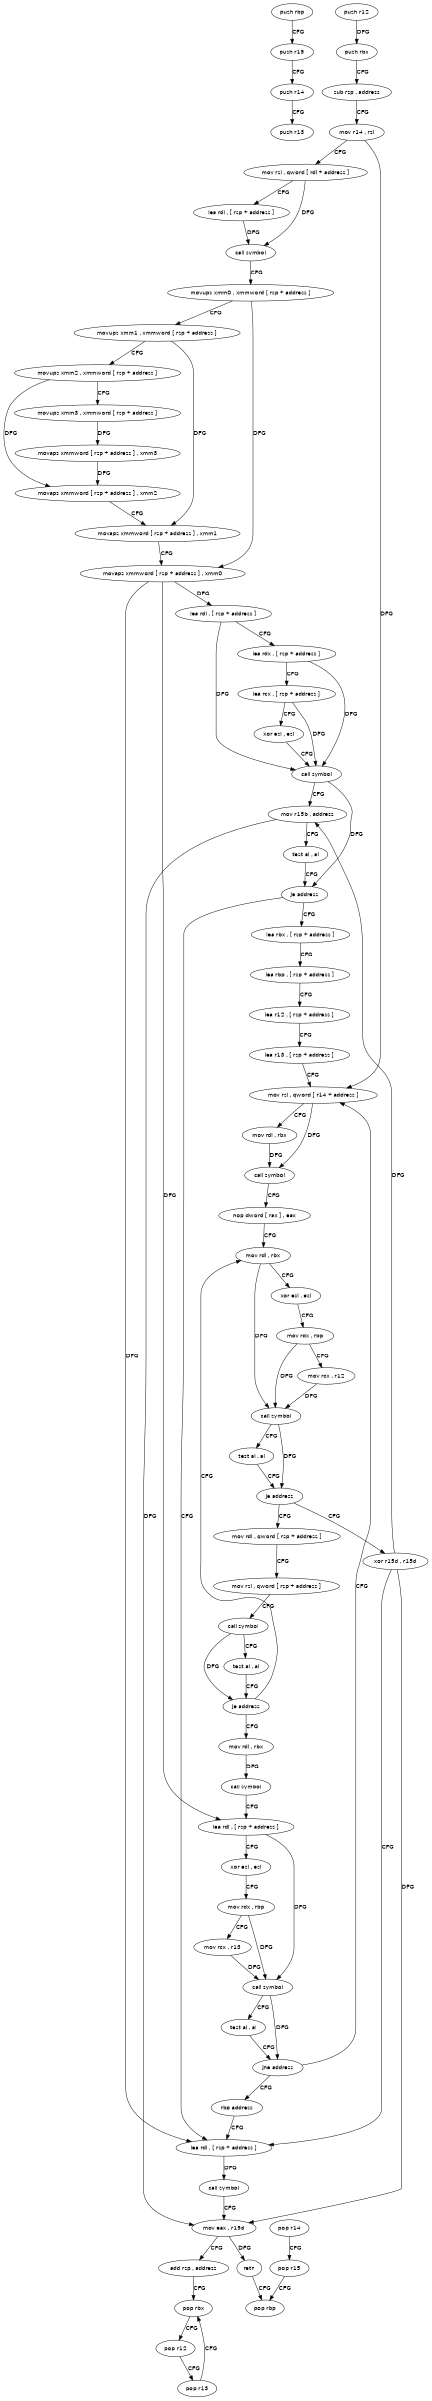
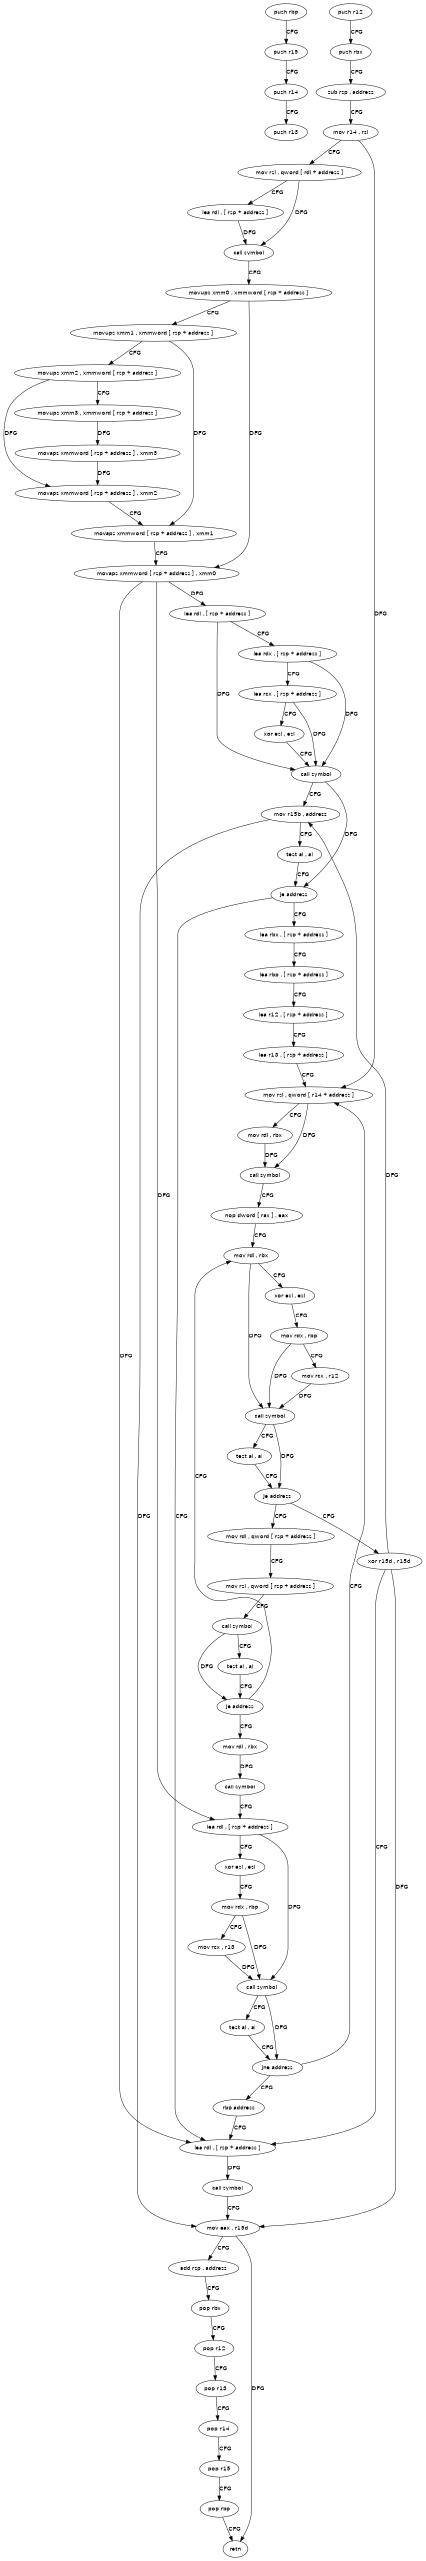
(363, 32) -> (357, 32)
(256, 2286) -> (227, 2527)
(205, 2351) -> (217, 2406)
